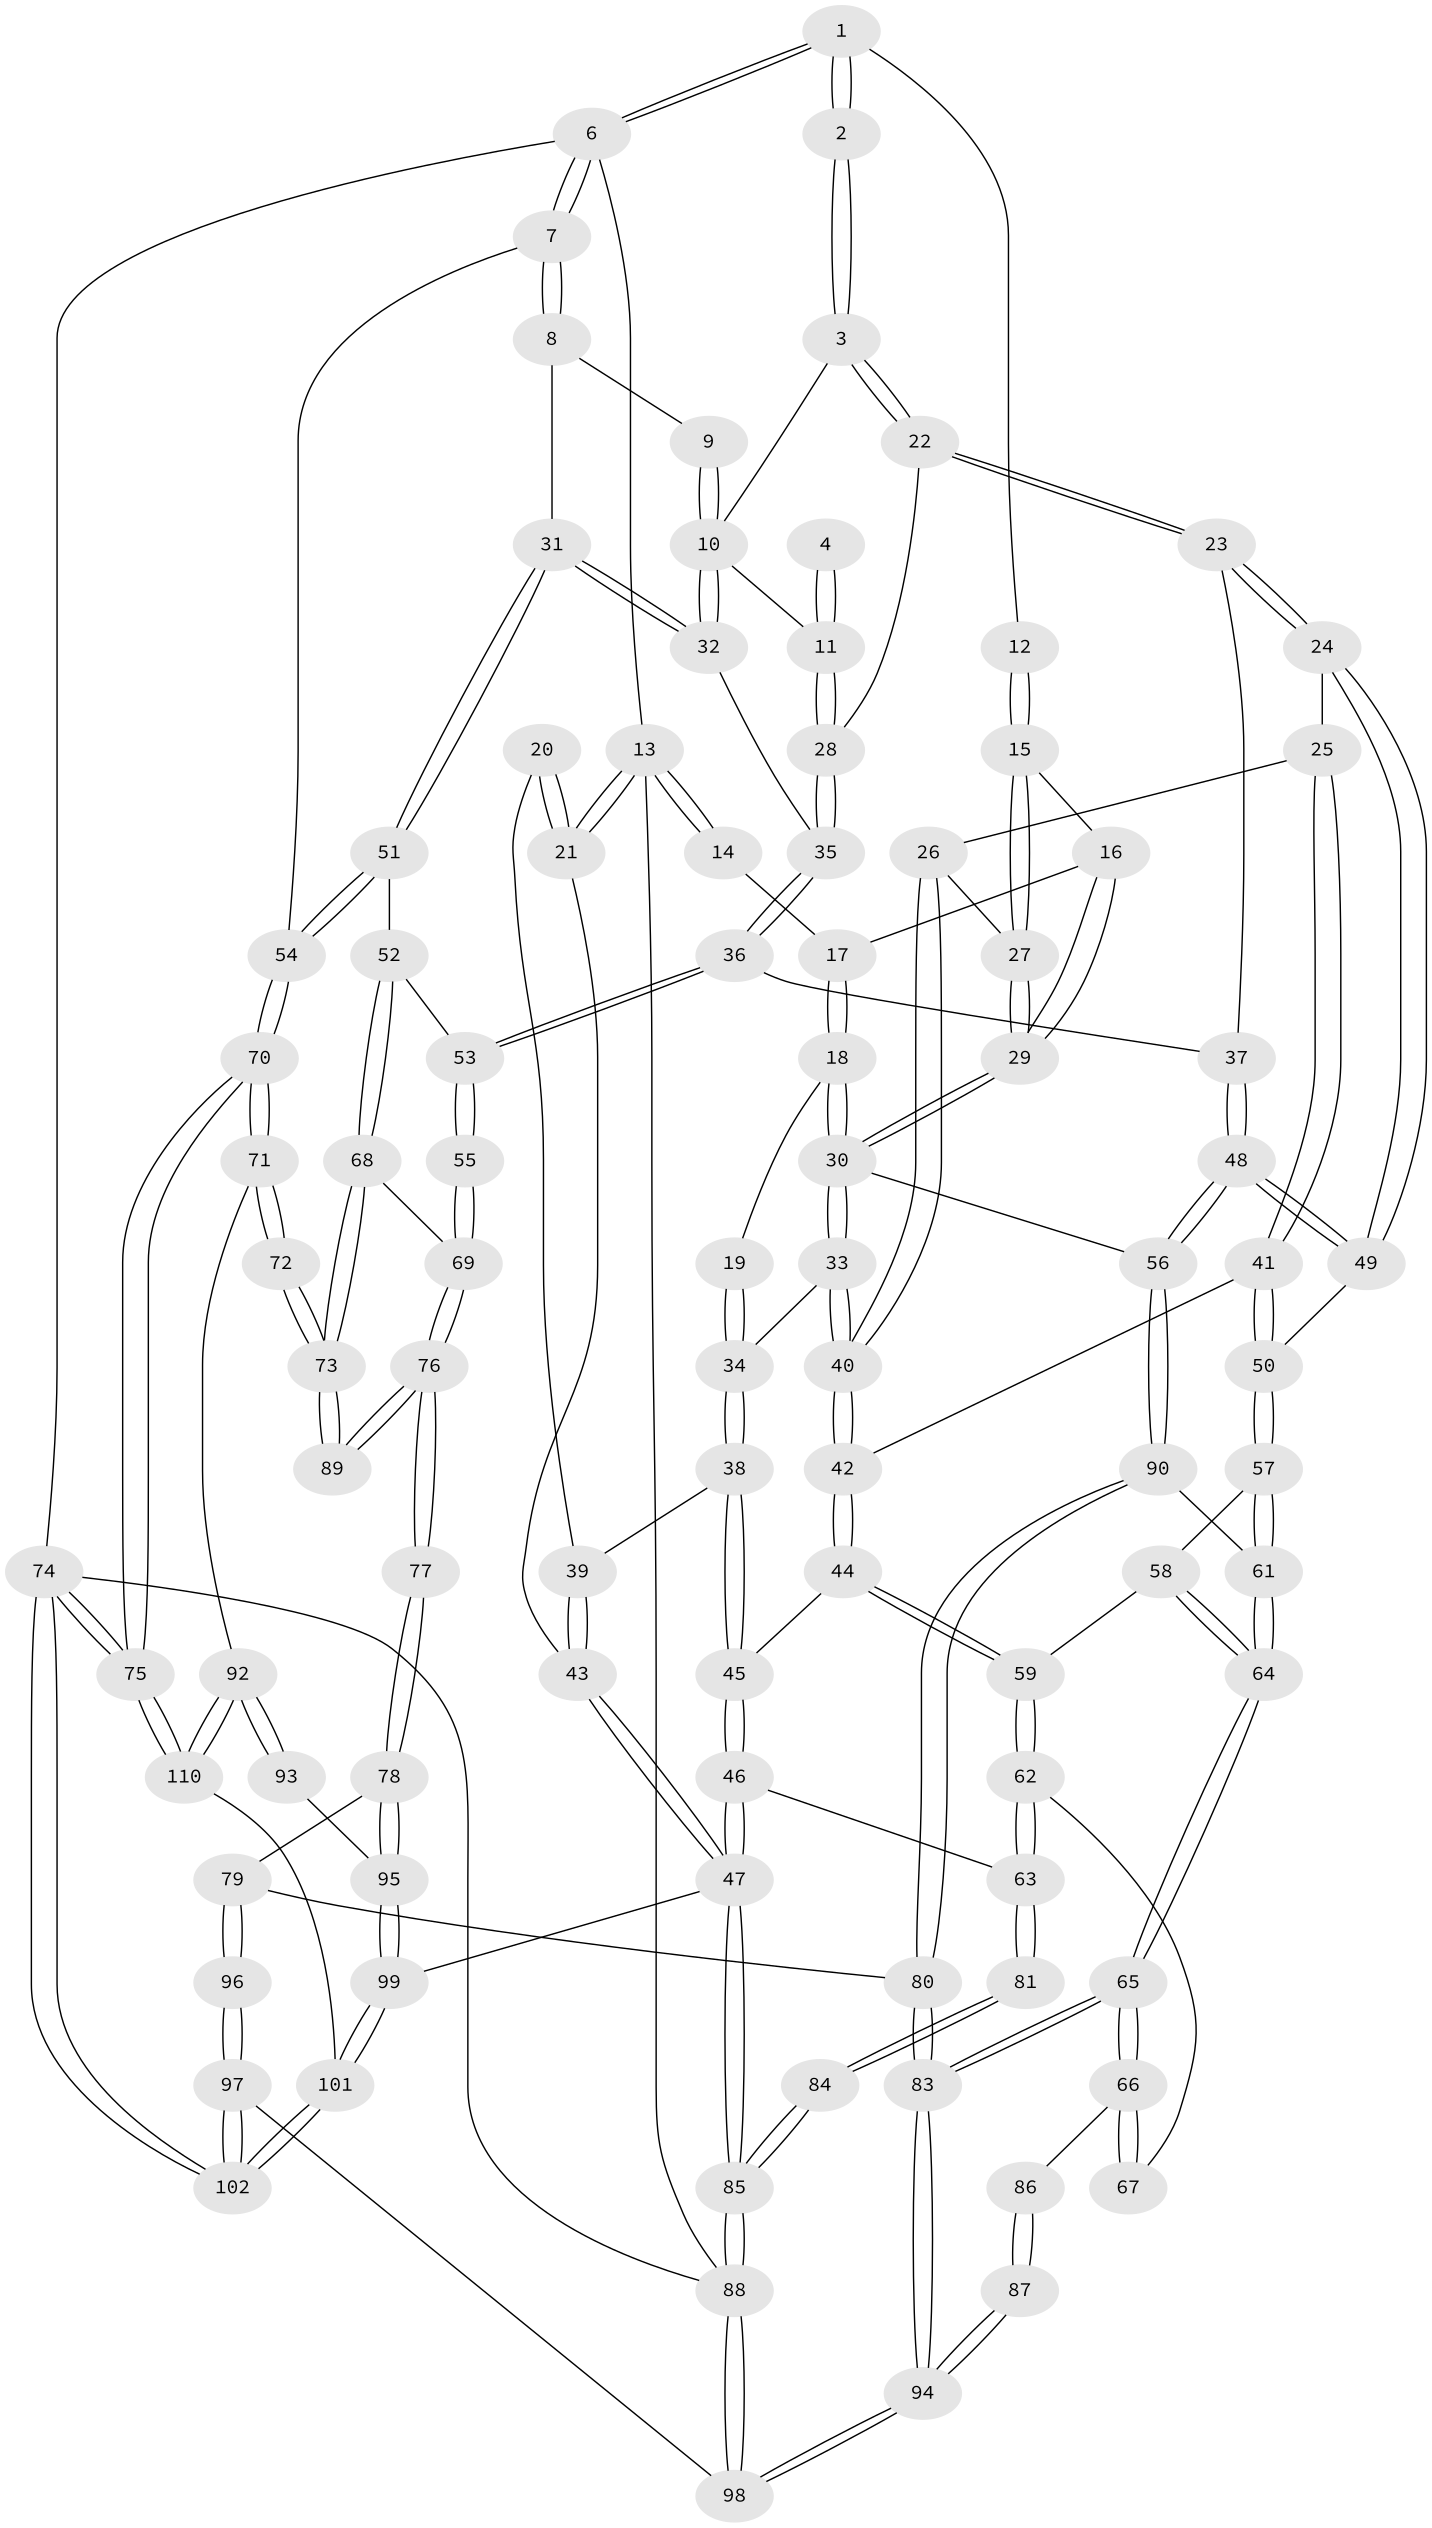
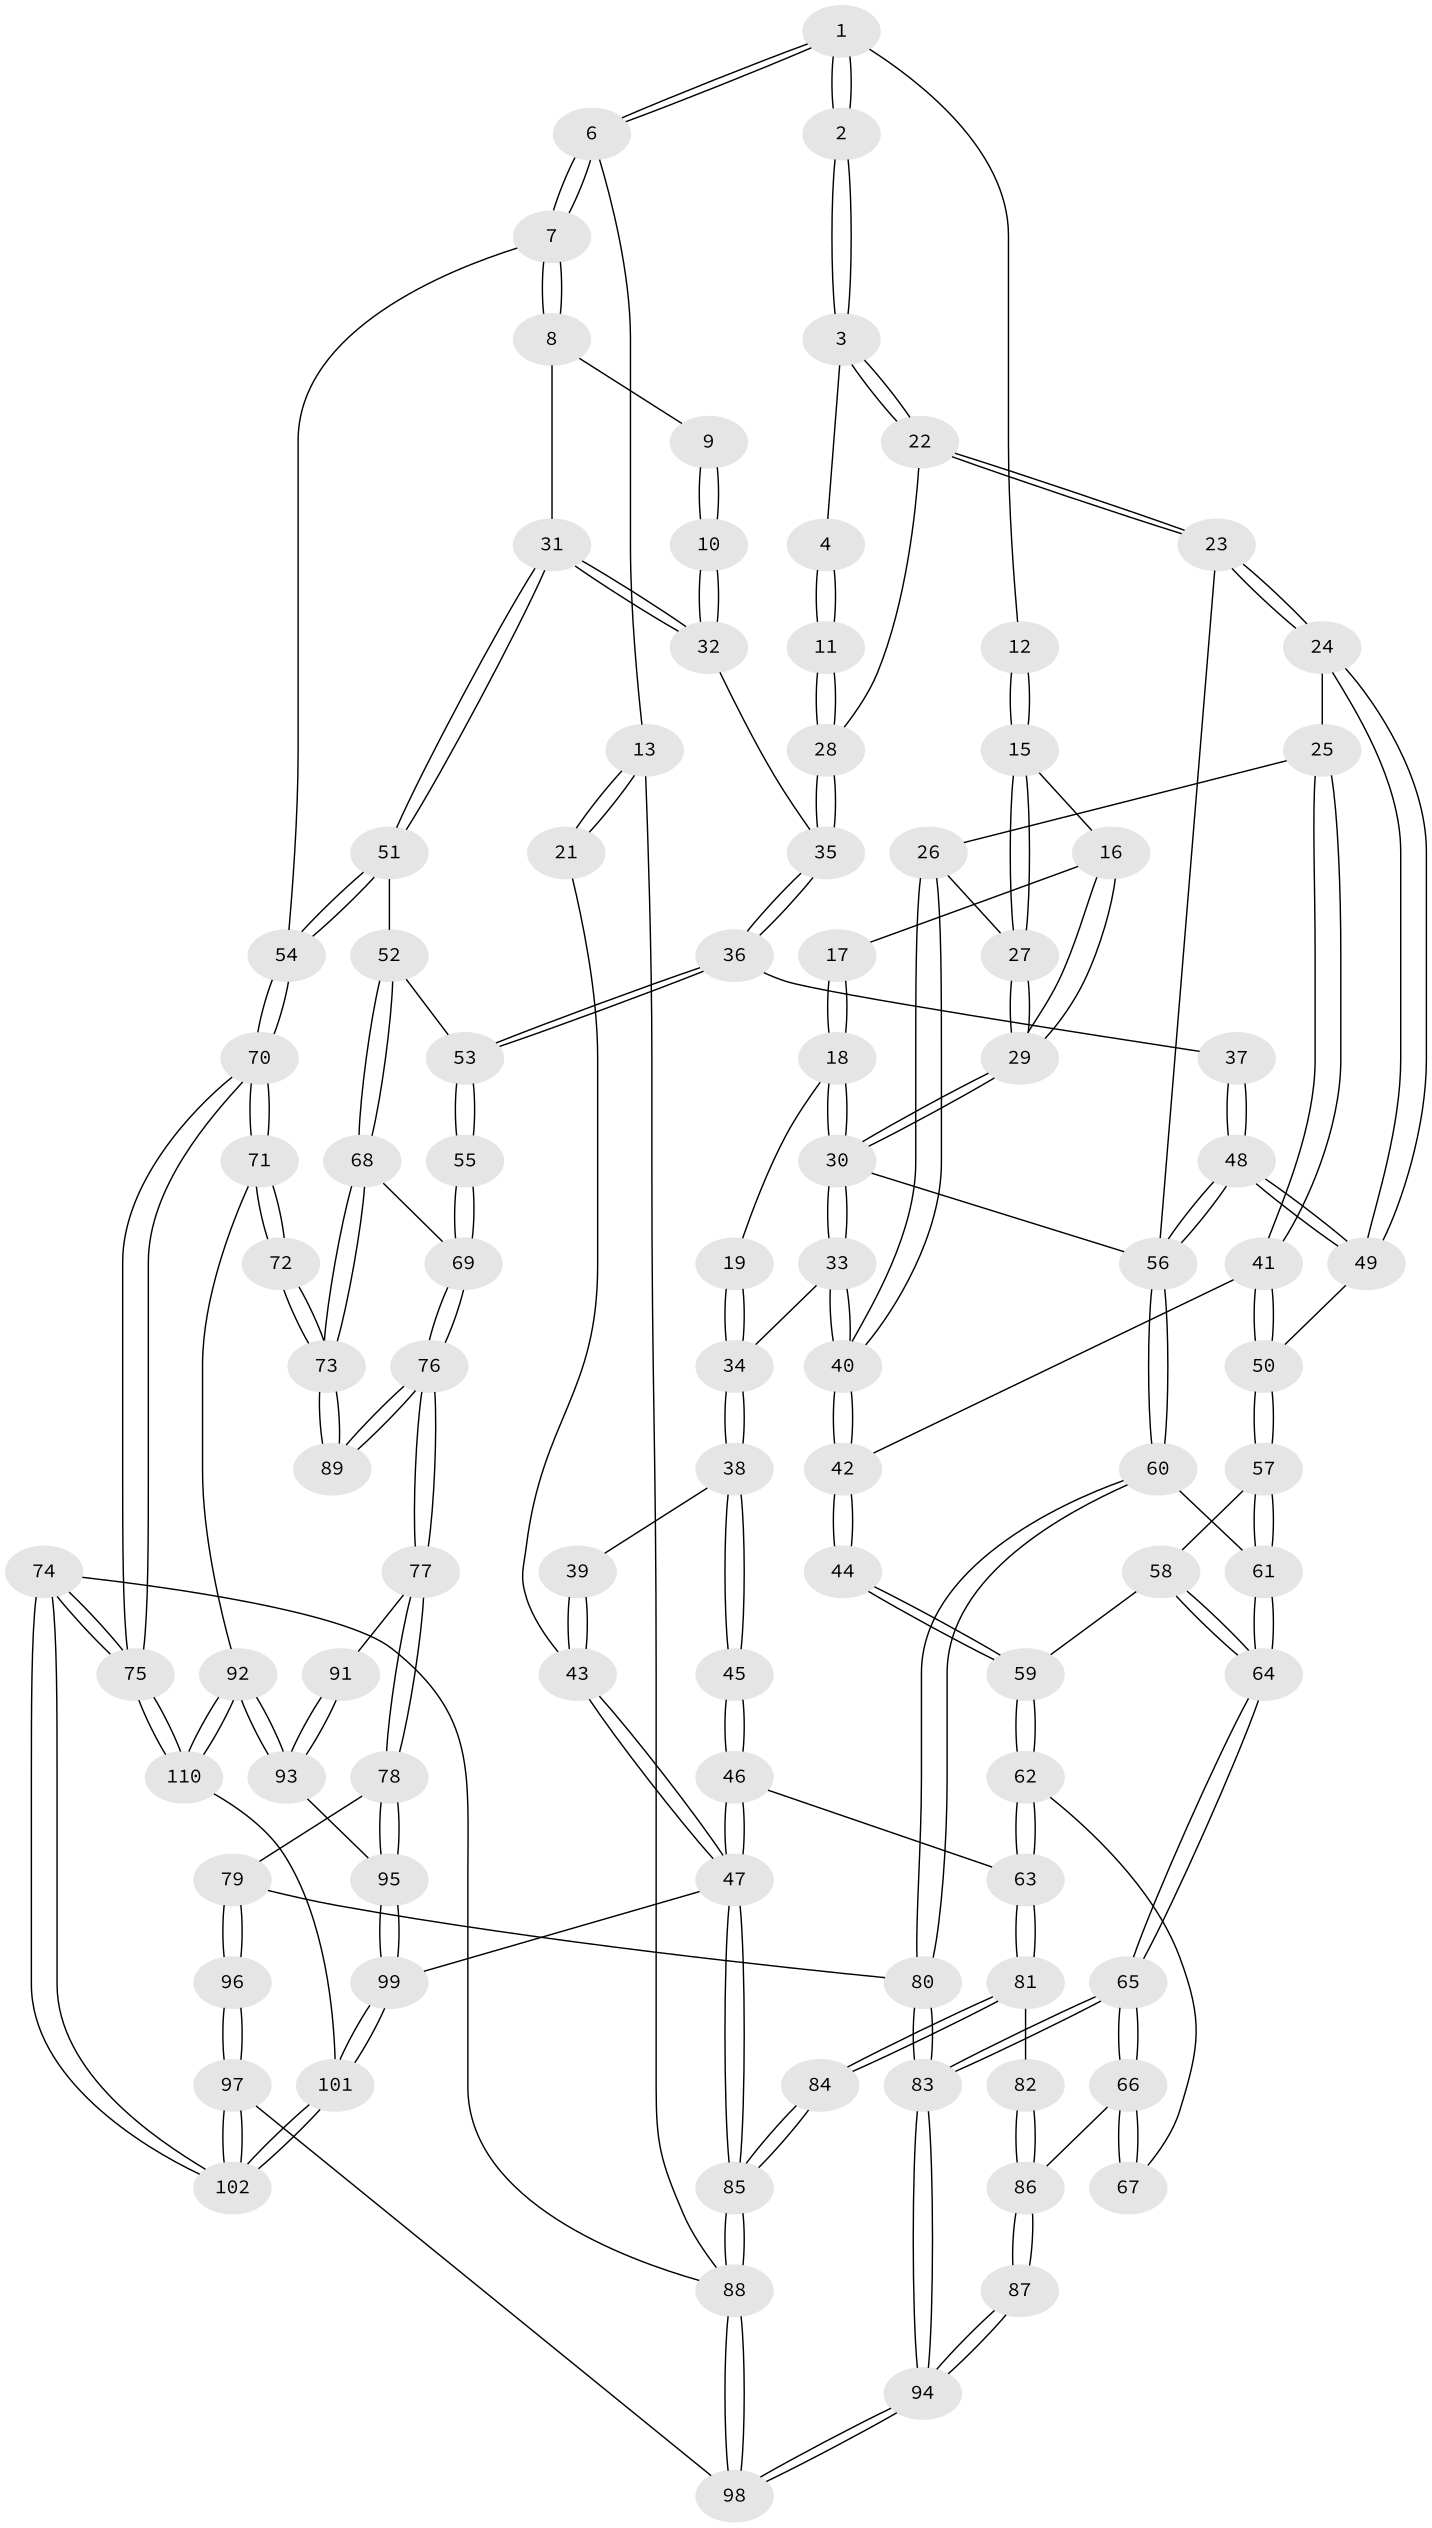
(777, 443) -> (834, 442)
(768, 596) -> none
(57, 665) -> none
(542, 750) -> none
(1244, 801) -> (1187, 904)
(723, 853) -> none
(1158, 1469) -> (1158, 1469)
(789, 1623) -> none
none -> (341, 1675)
none -> (1026, 2085)
